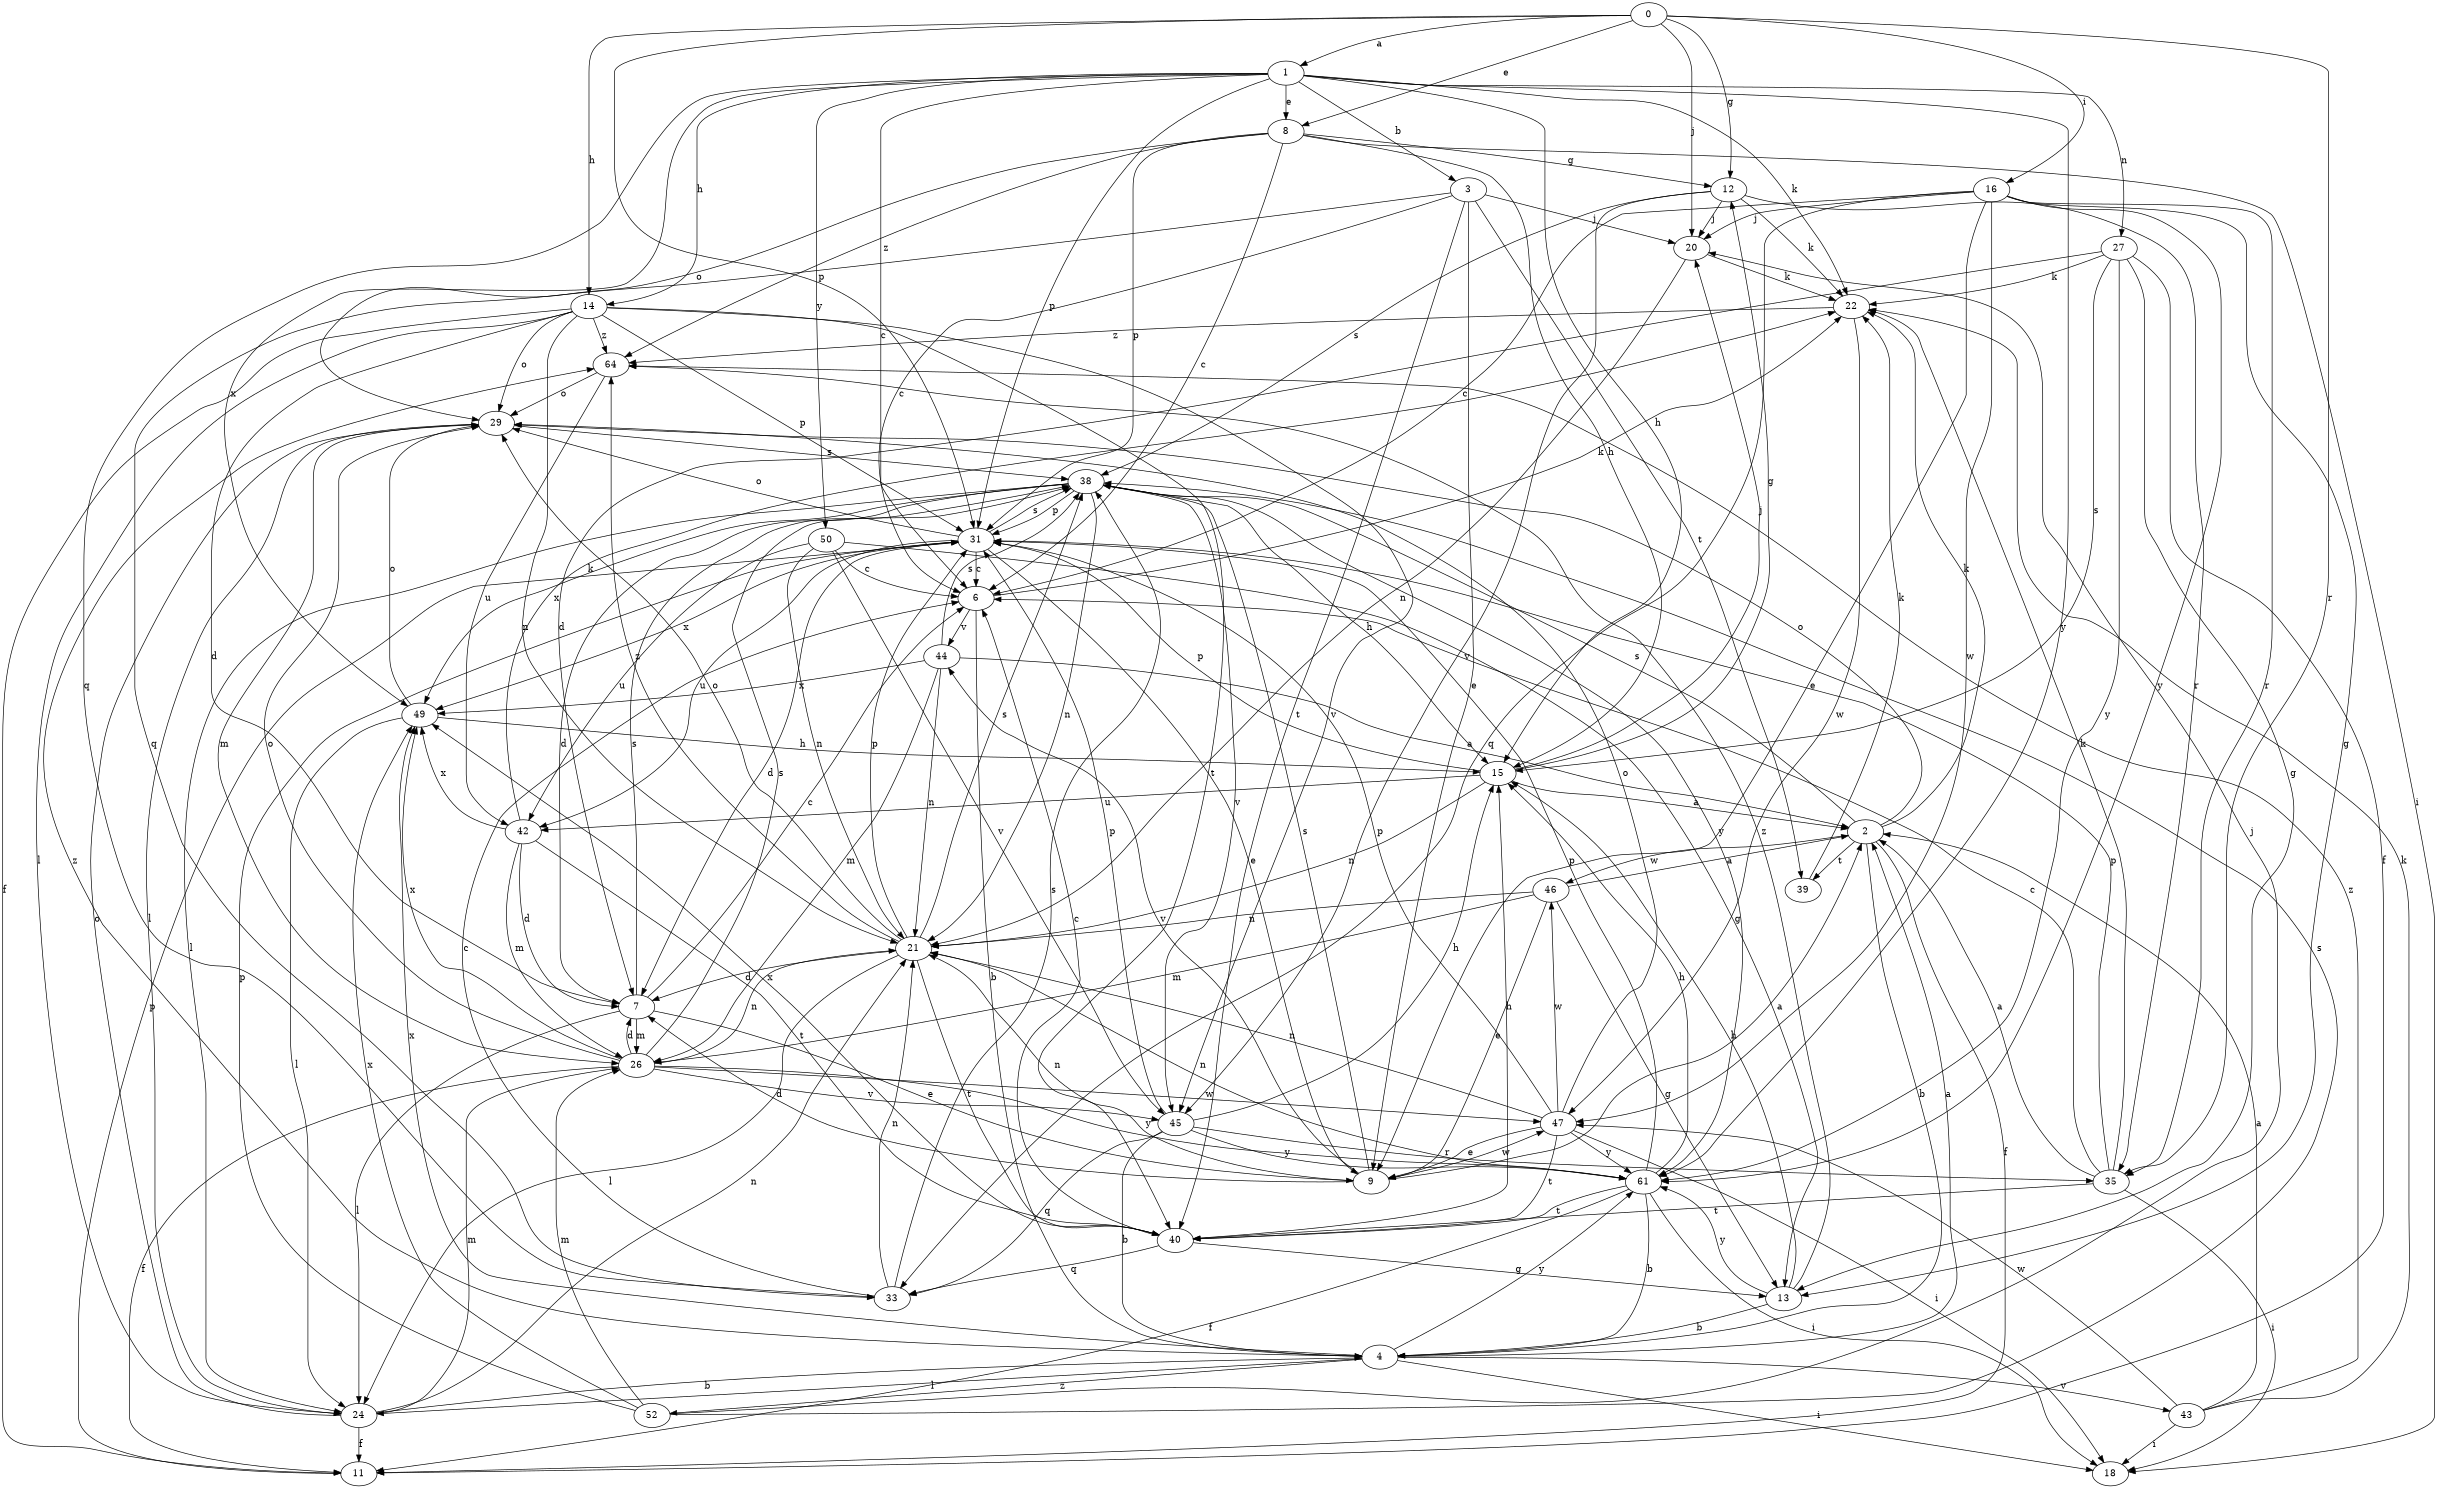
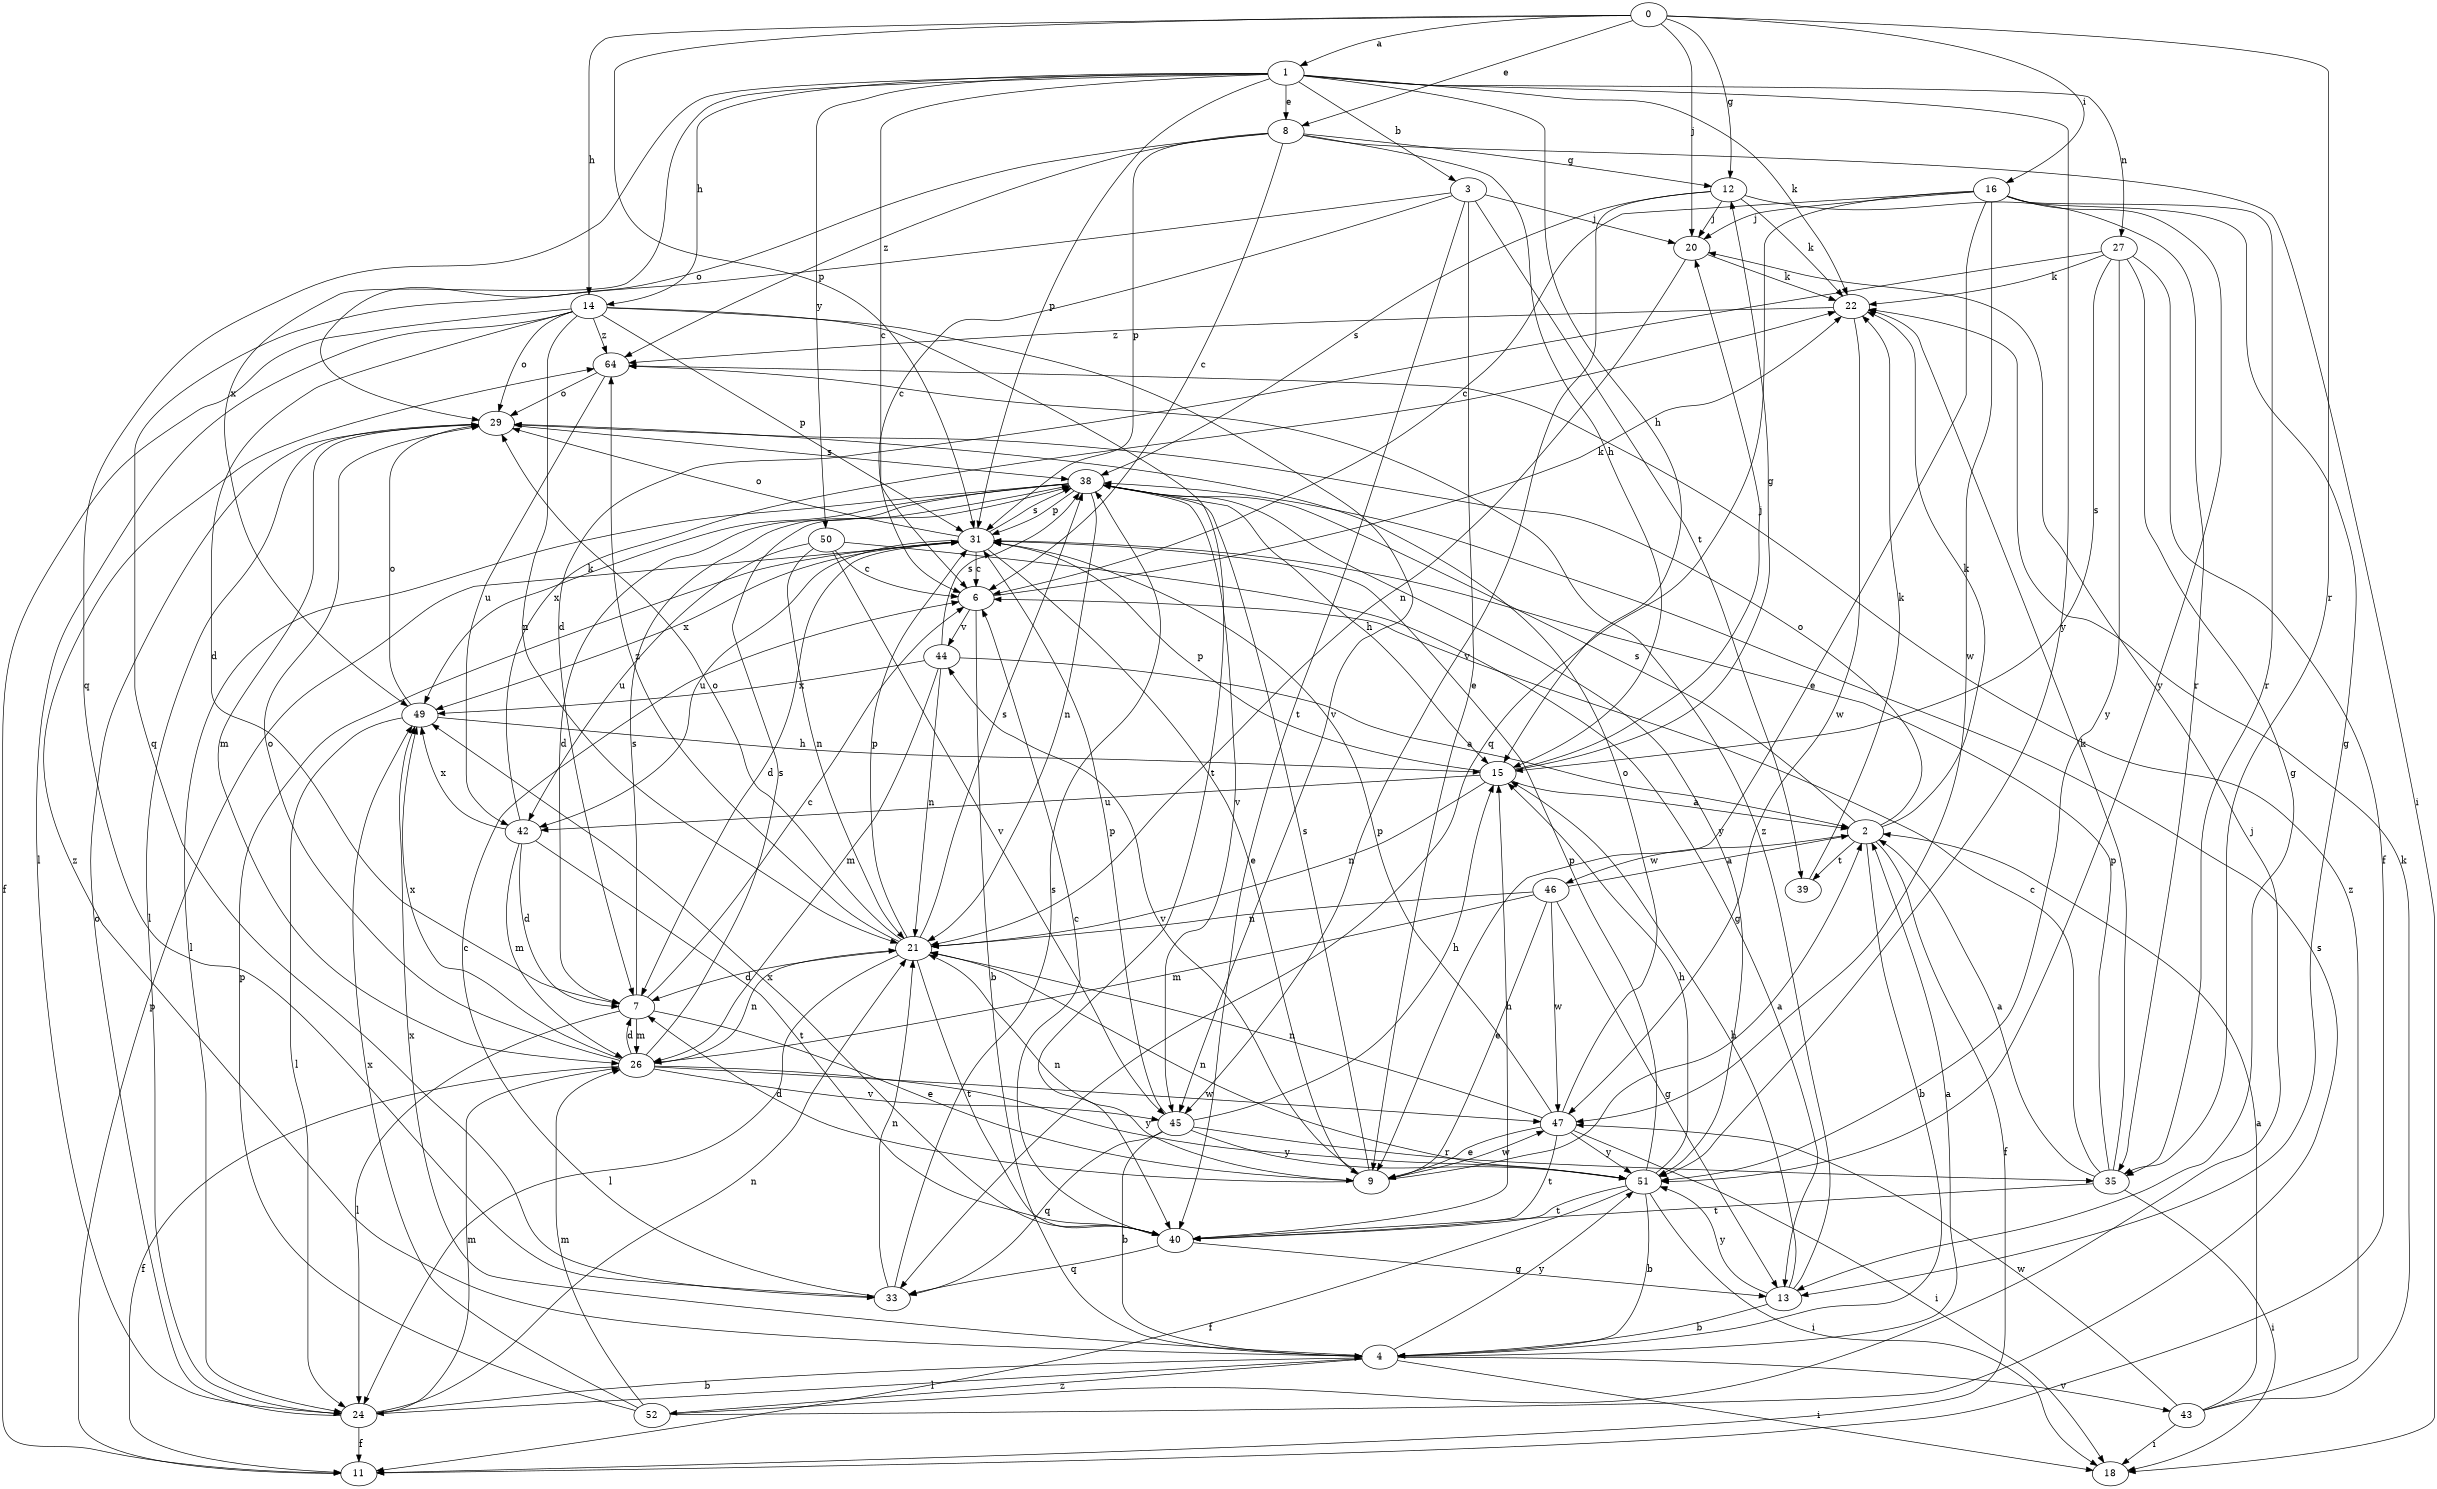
(1555, 1010) -> (1555, 1004)
(1644, 1182) -> (1644, 1182)
